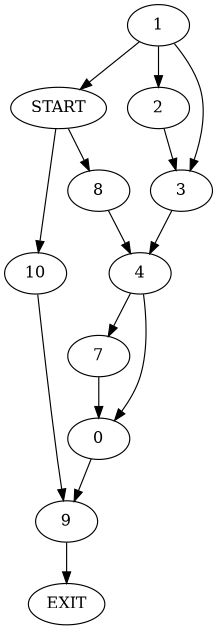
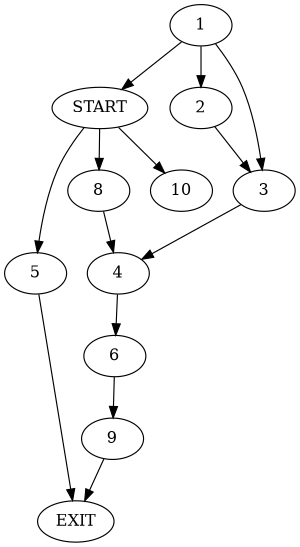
none -> (36, 273)
(99, 356) -> none
(49, 392) -> none
(99, 439) -> (115, 356)
